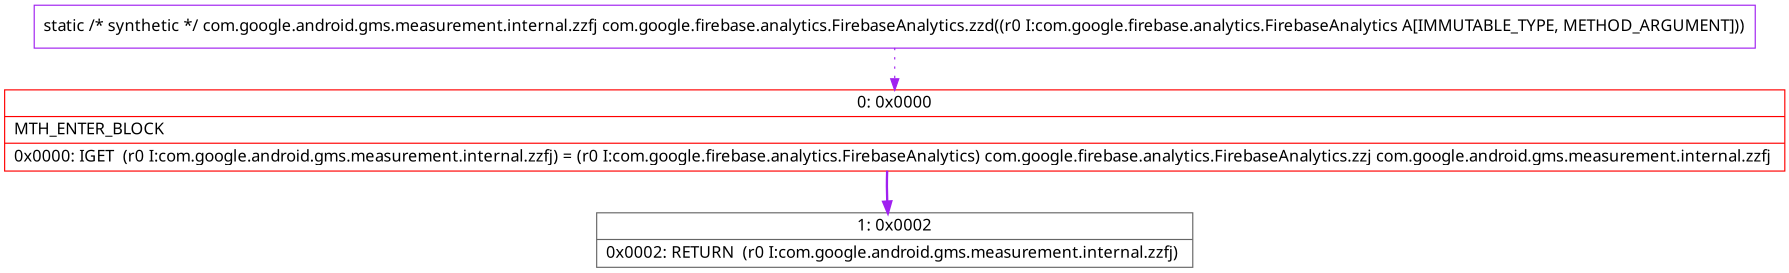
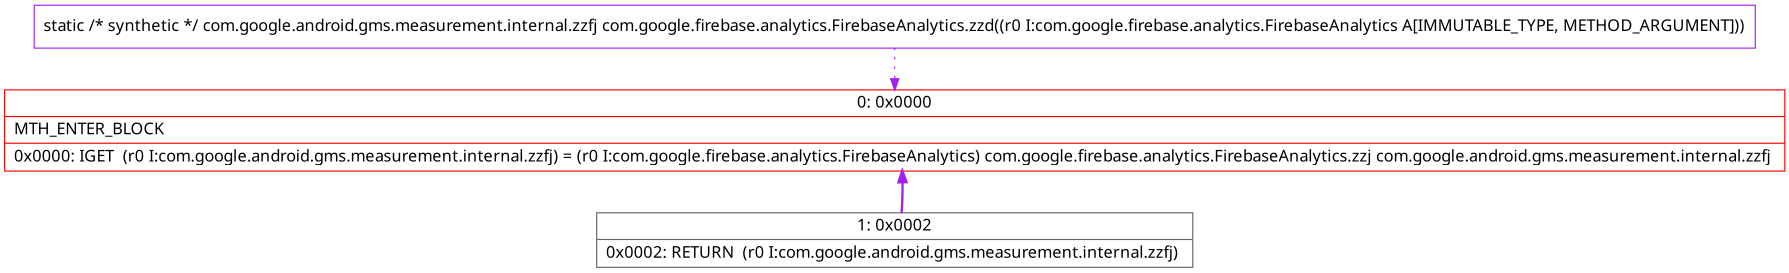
(887, 186) -> (902, 198)
